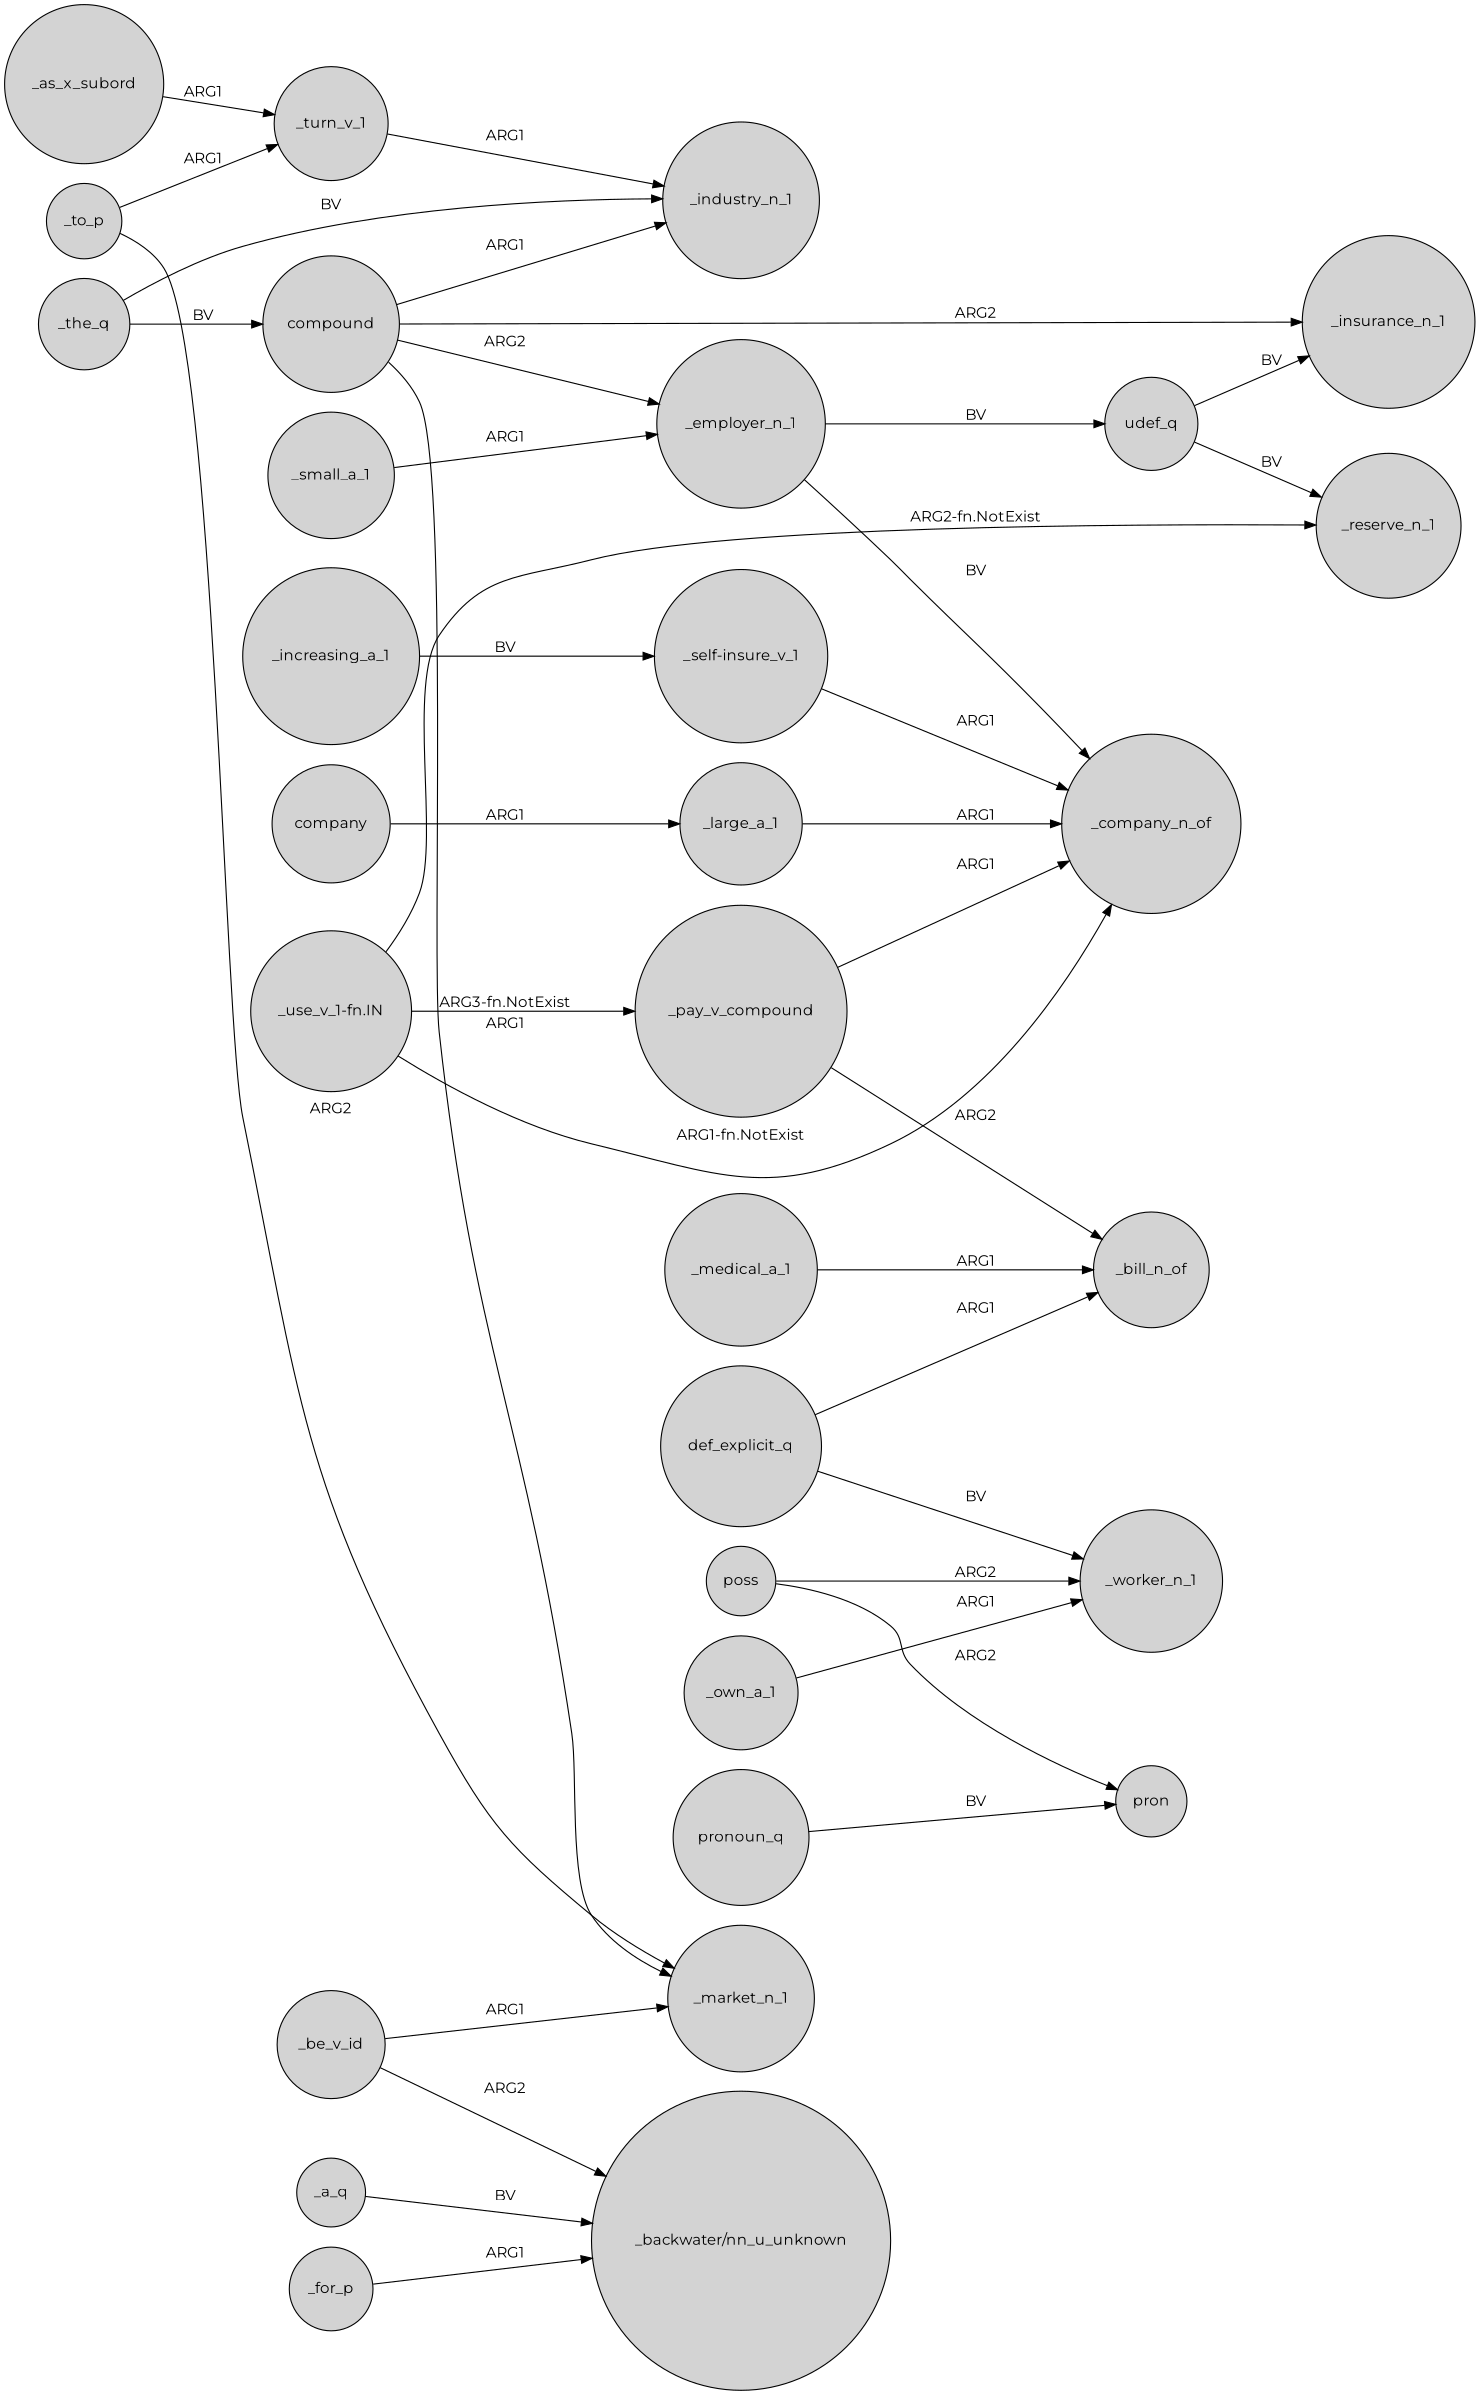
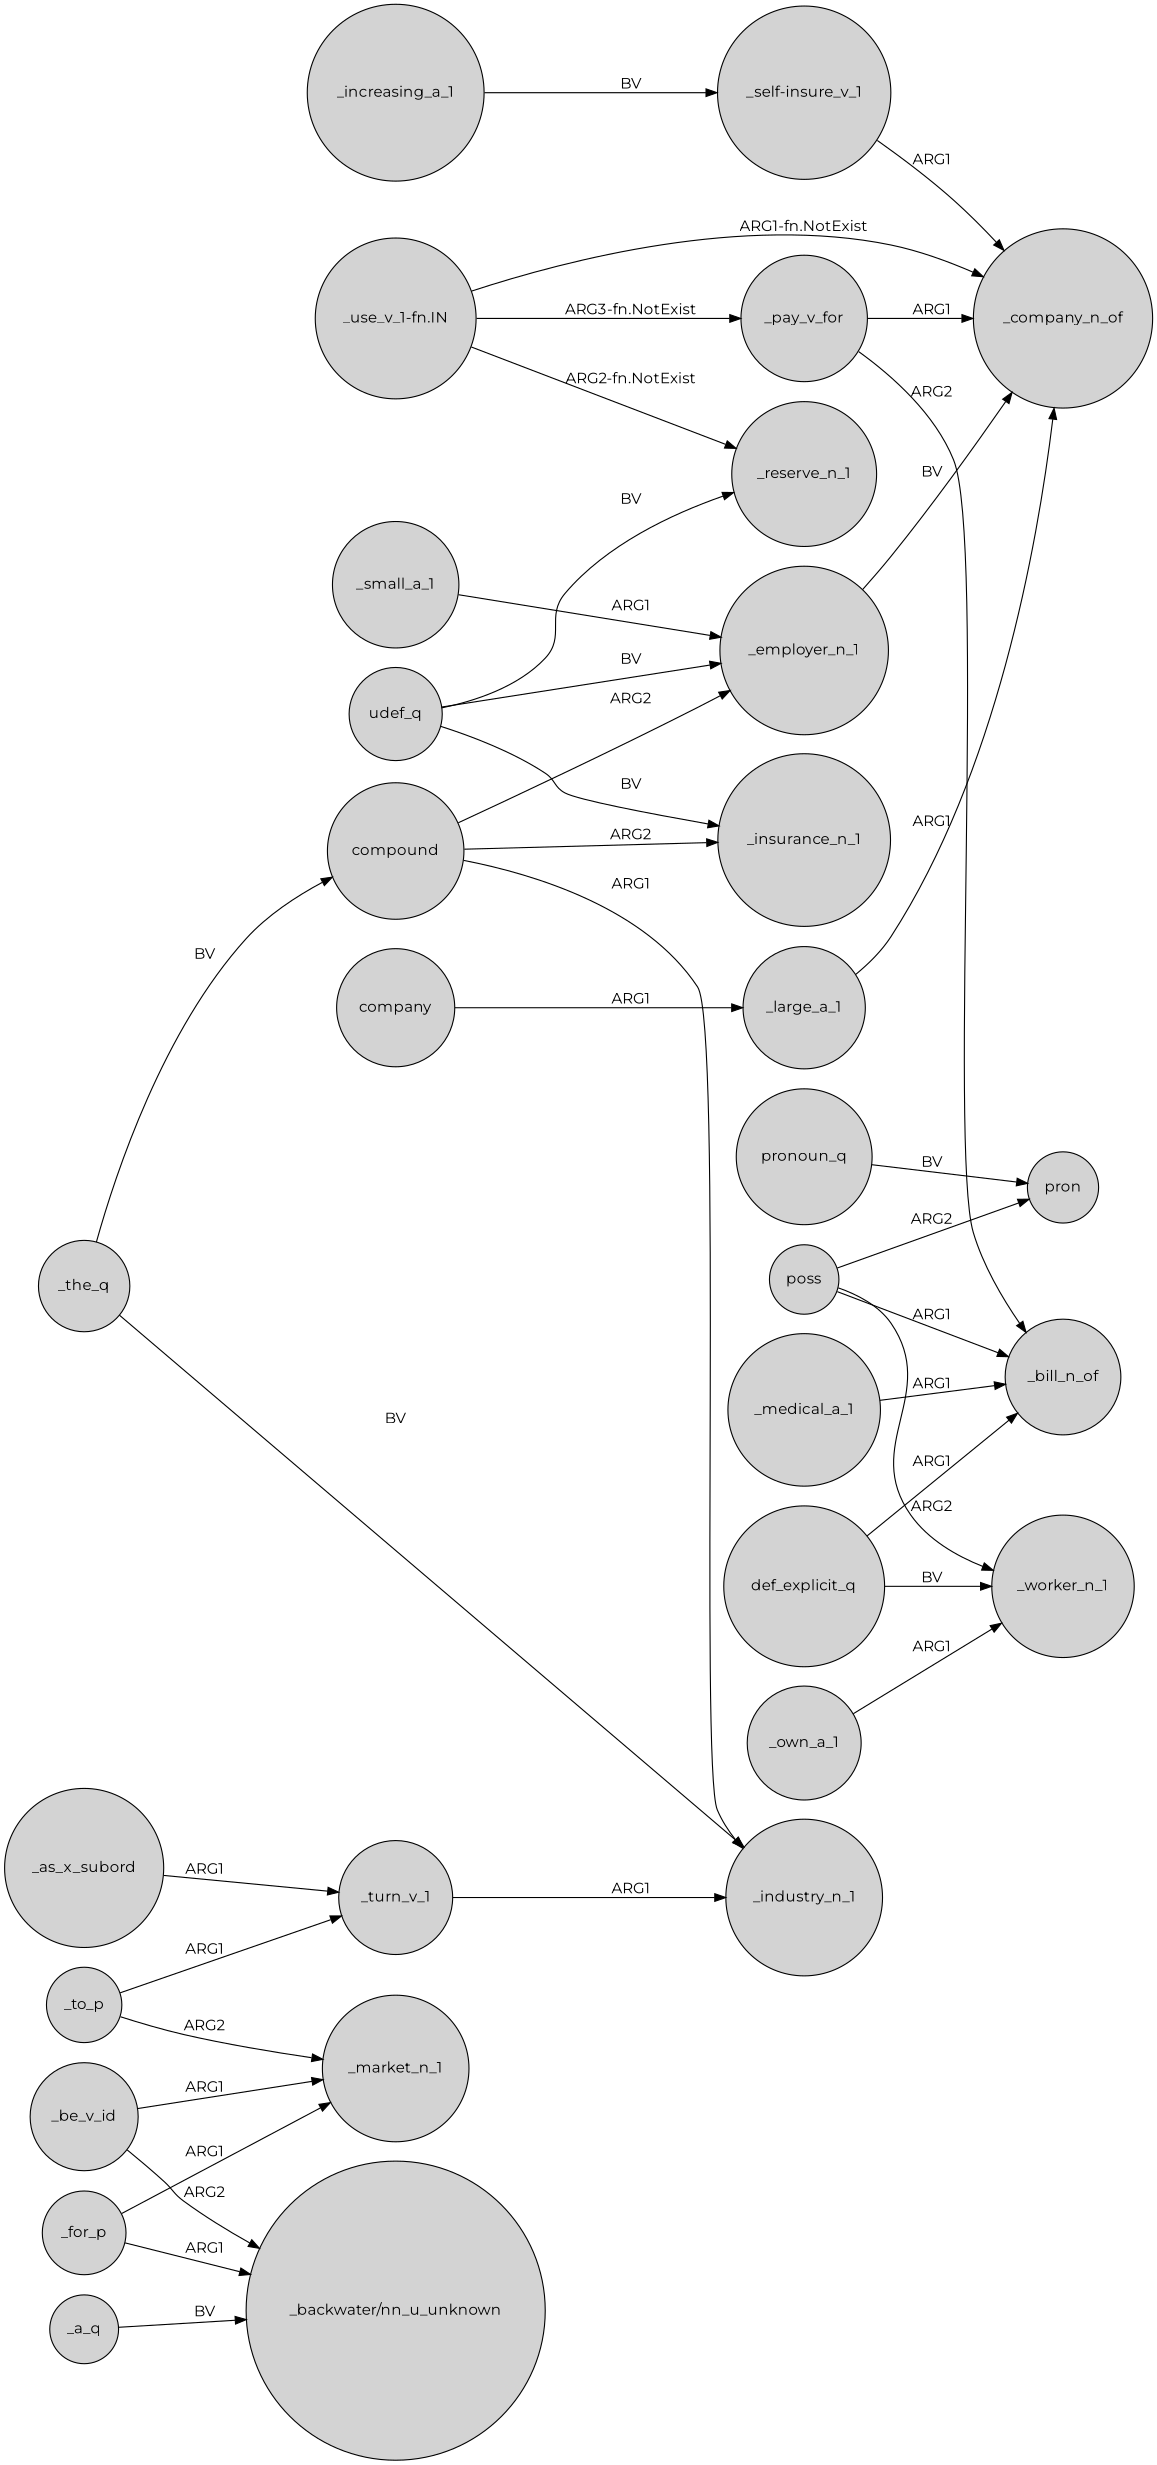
(959, 424) -> (576, 686)
(741, 1011) -> (804, 318)
(460, 1184) -> (221, 2161)
none -> (918, 1322)
